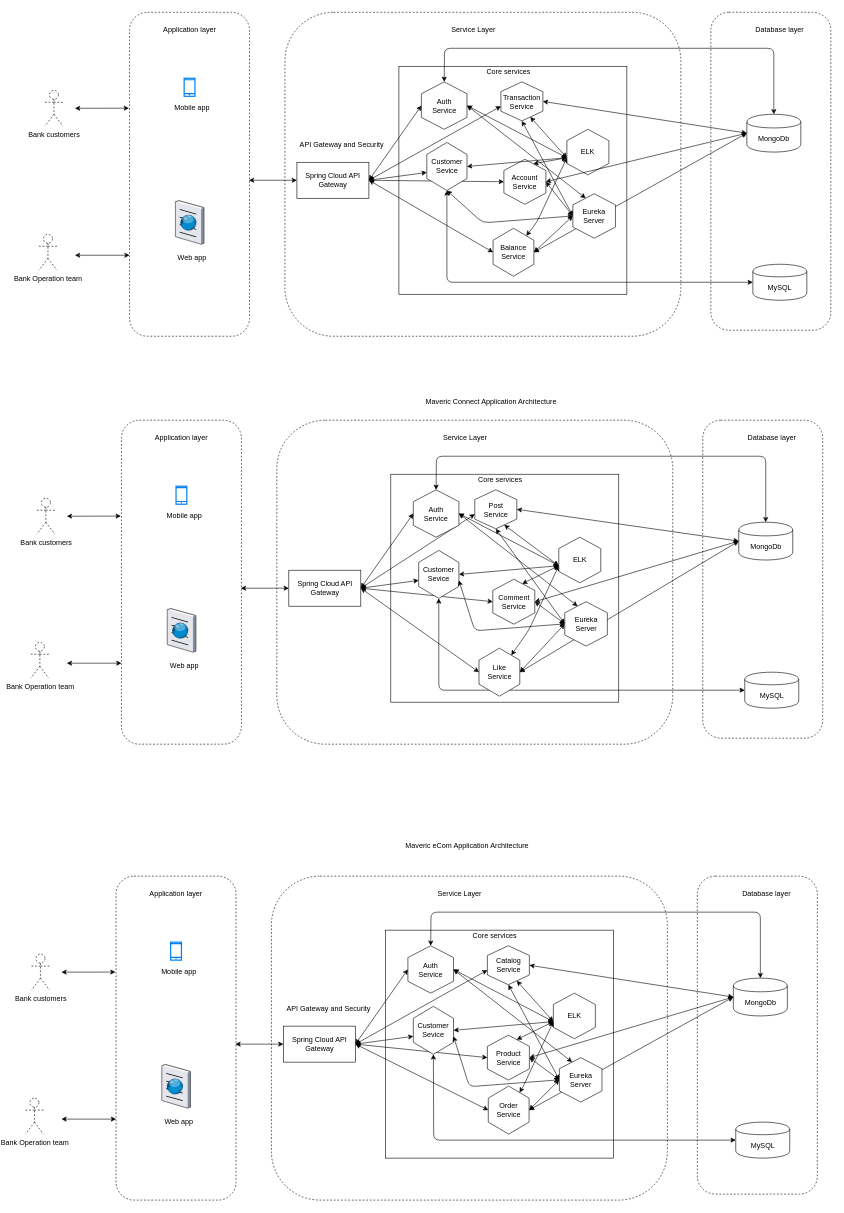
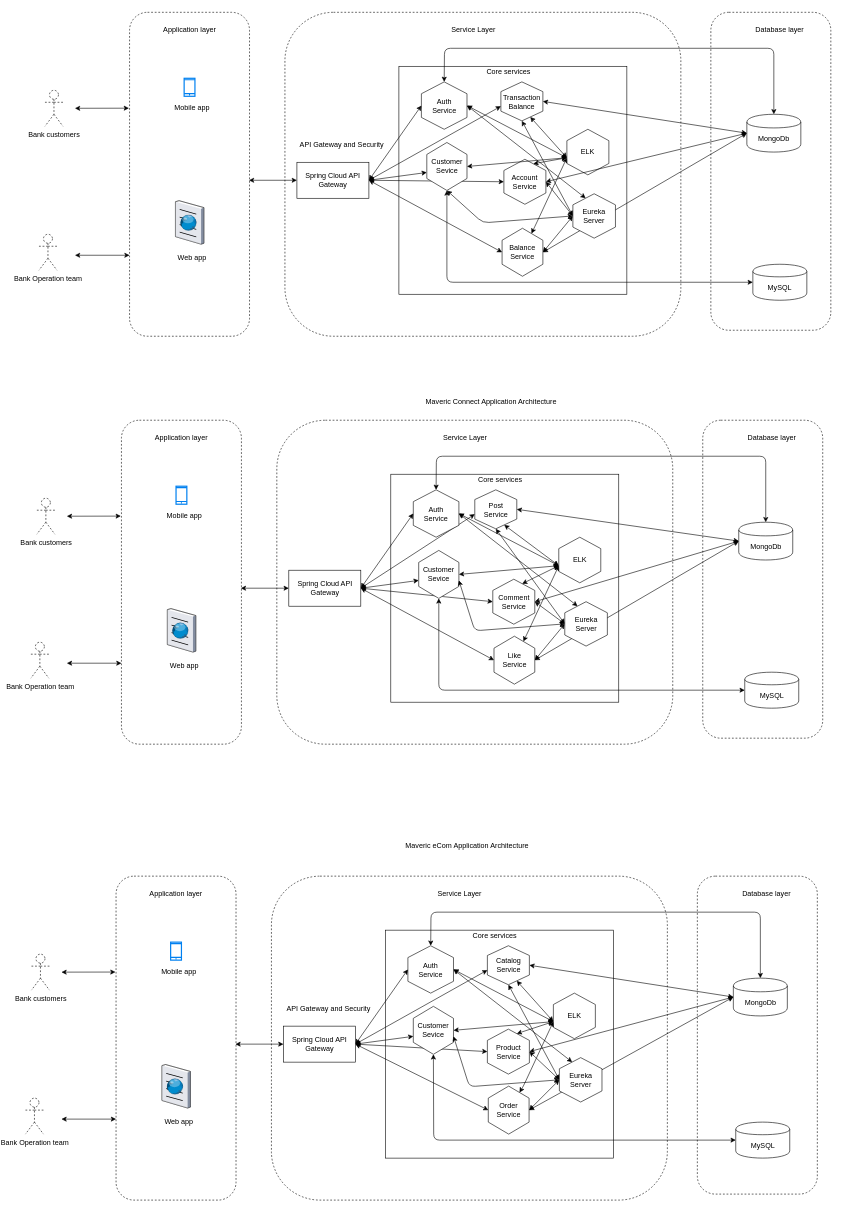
(522, 102) -> (522, 102)
(513, 252) -> (522, 252)
(499, 672) -> (514, 660)
(508, 1058) -> (508, 1052)
